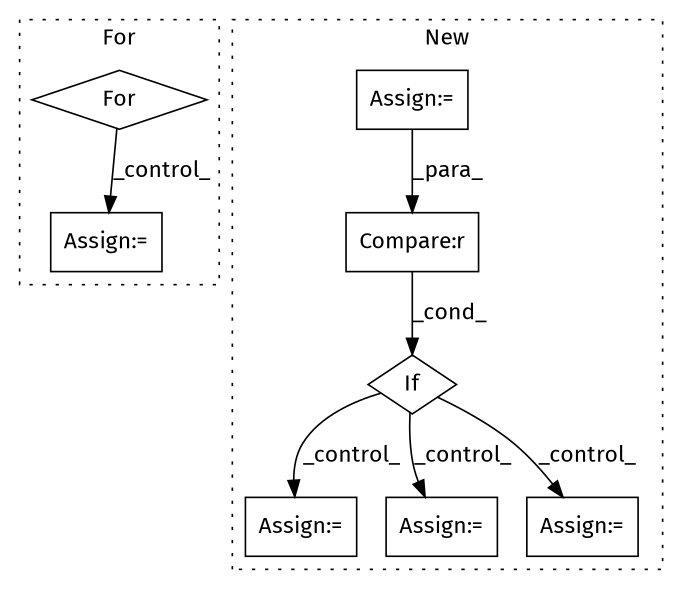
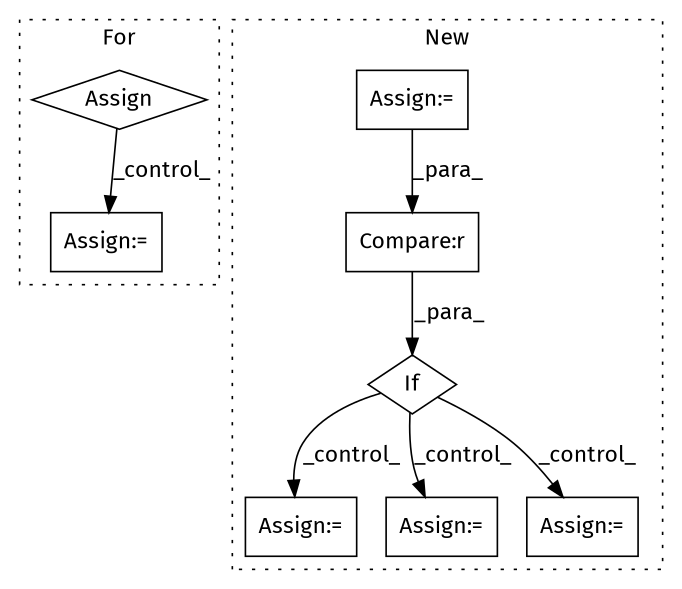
(119, 100) -> (119, 100)
(450, 313) -> (450, 313)
